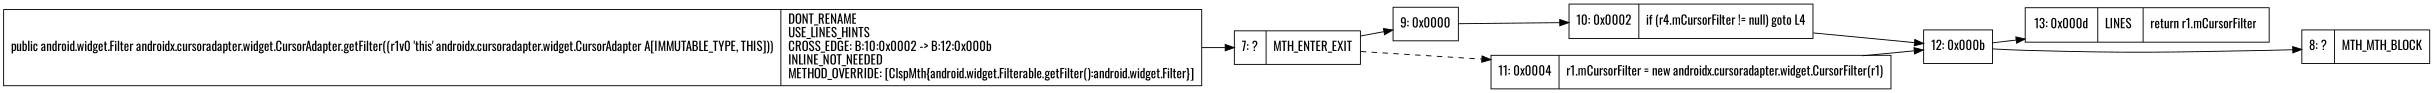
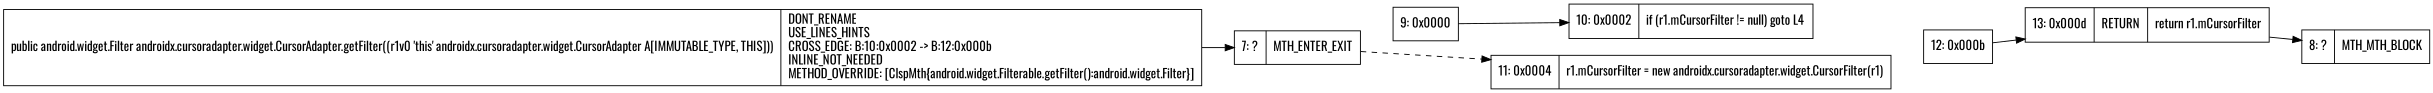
(1726, 21) -> (1725, 21)
(2119, 24) -> (2121, 24)
(1372, 34) -> none
(1864, 38) -> none
(2143, 52) -> (2281, 38)
(1888, 53) -> none
